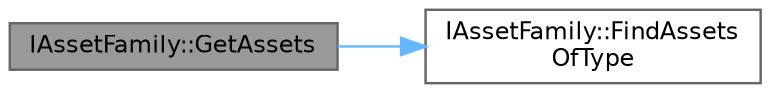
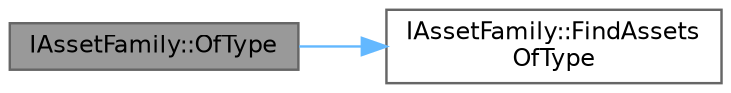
(174, 46) -> (154, 46)
